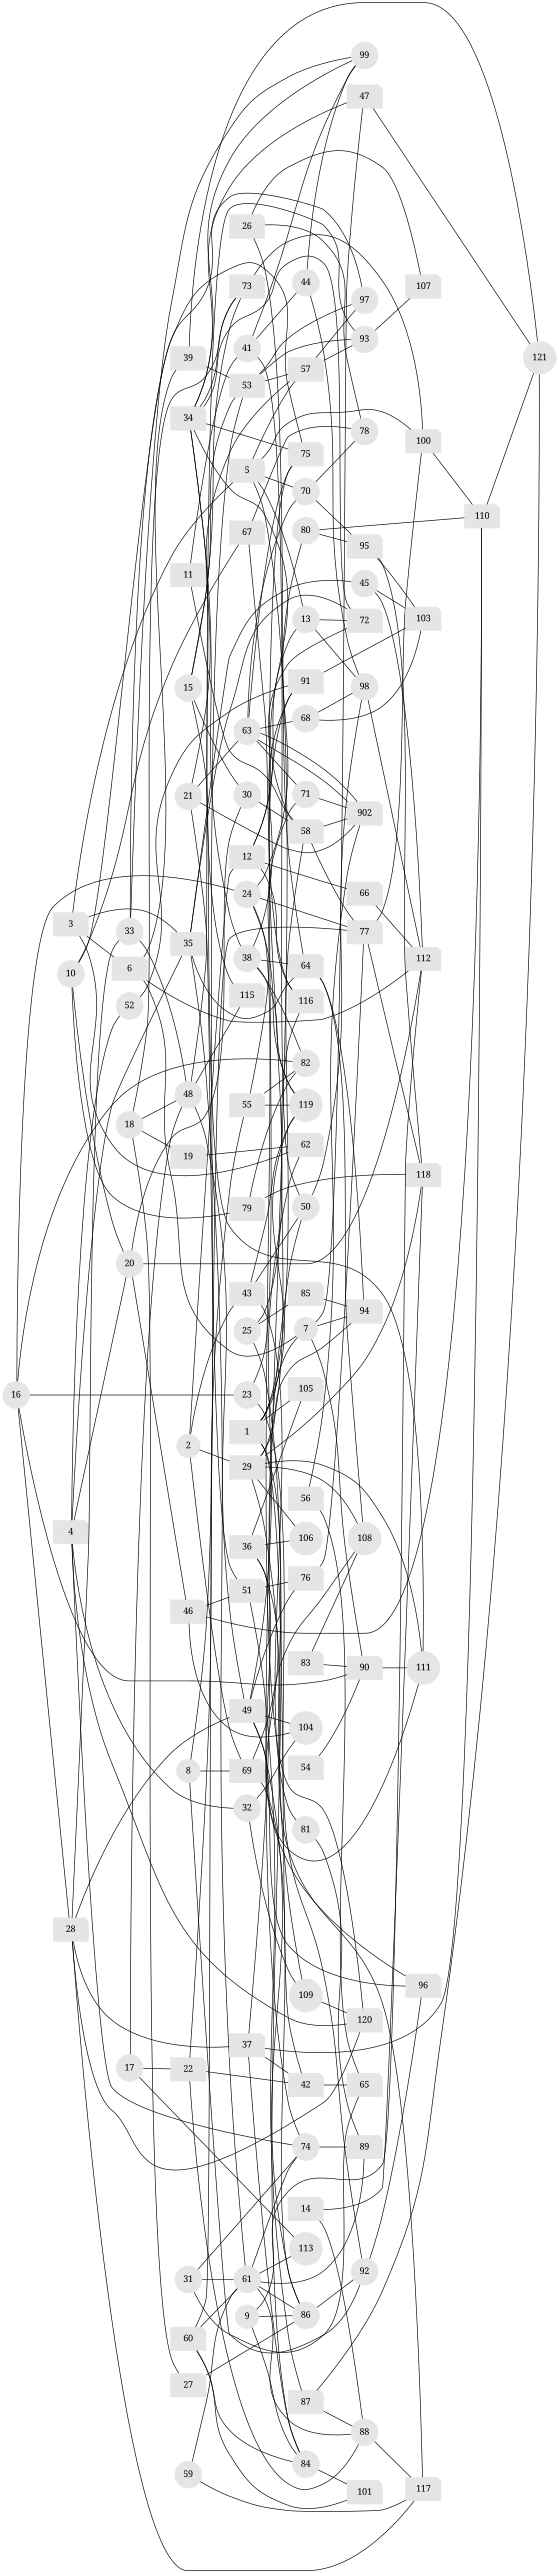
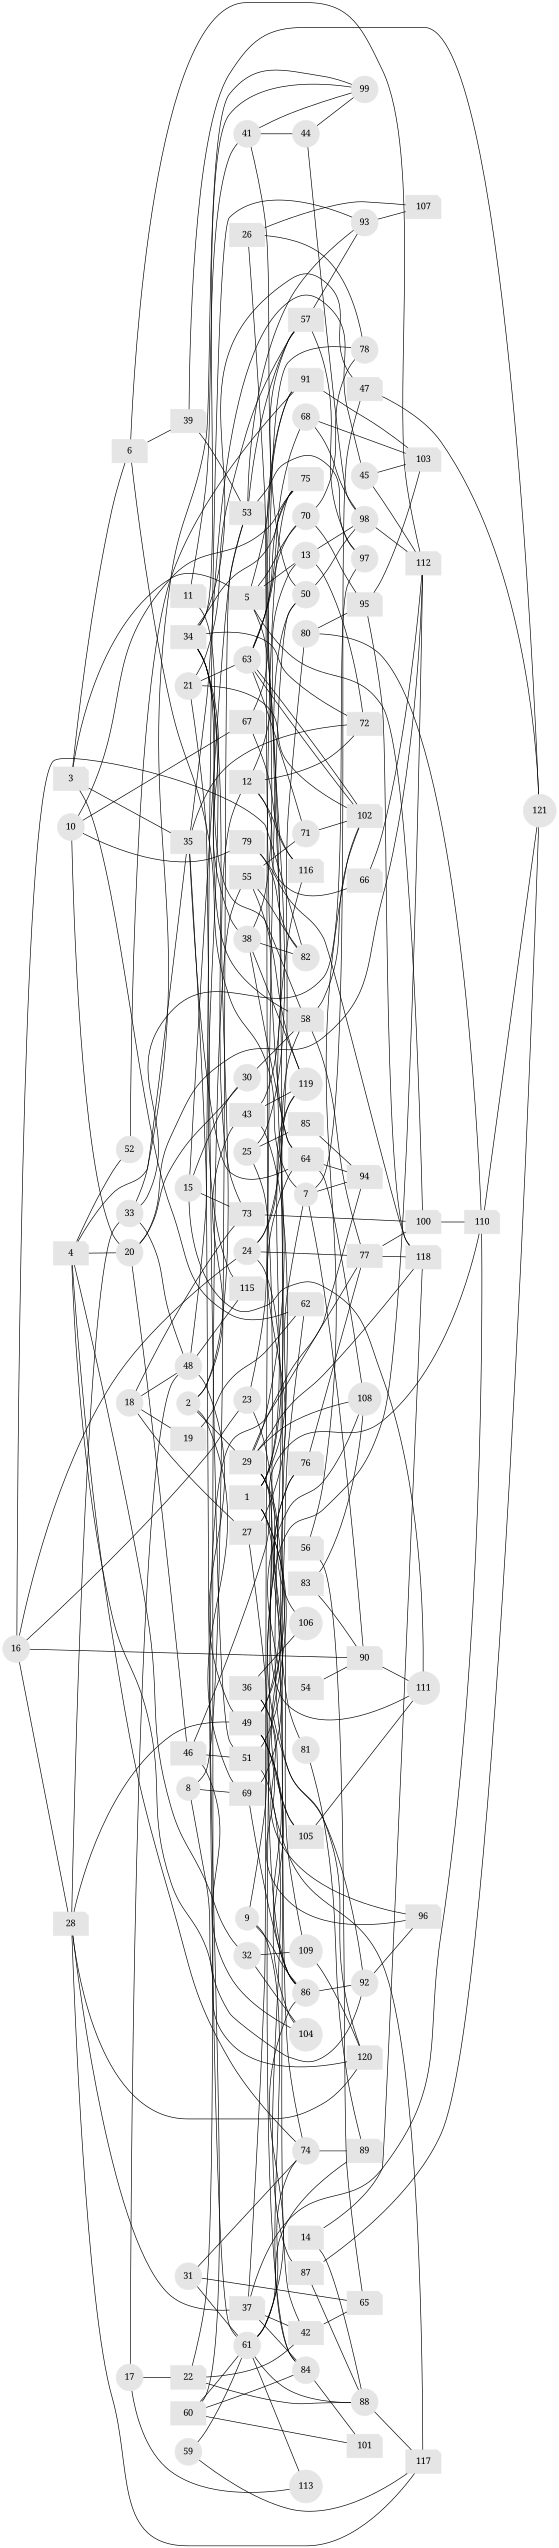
(365, 813) -> (365, 816)
none -> (277, 1346)
(300, 1855) -> (364, 1763)
